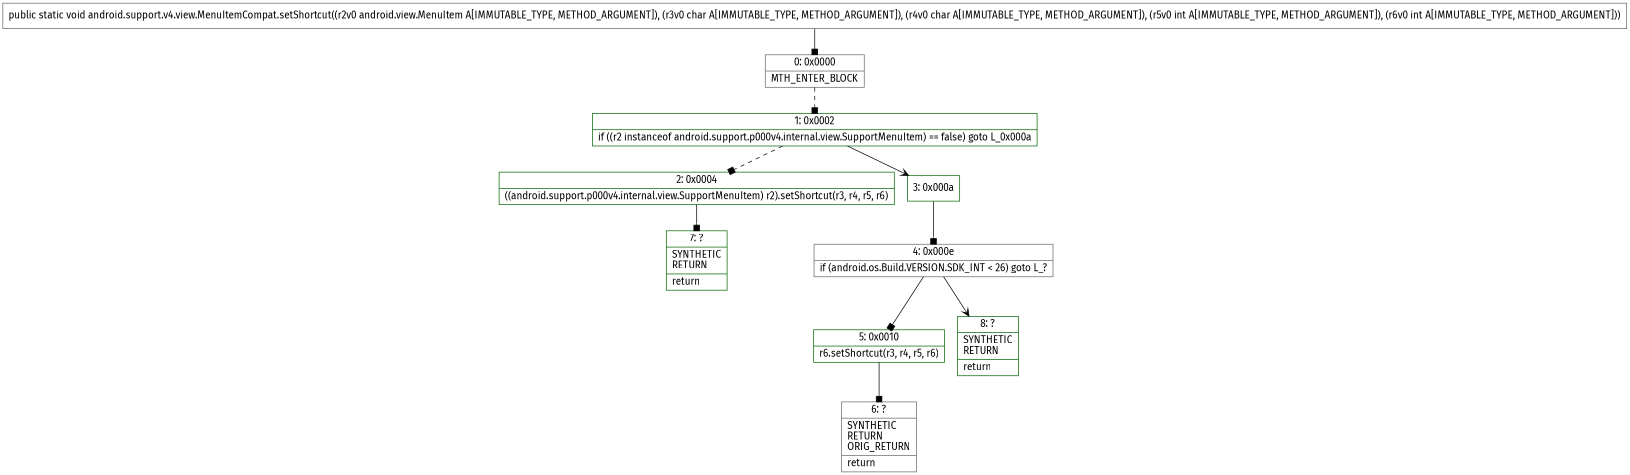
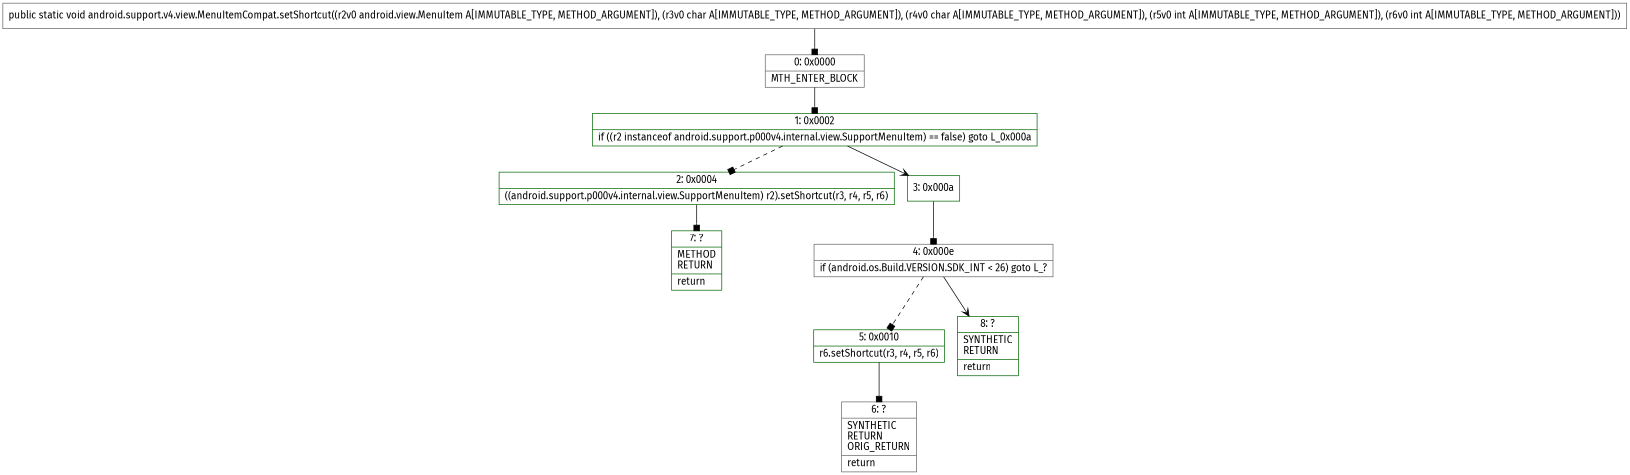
(815, 97) -> (815, 97)
(697, 255) -> (697, 255)
(908, 300) -> (908, 300)
